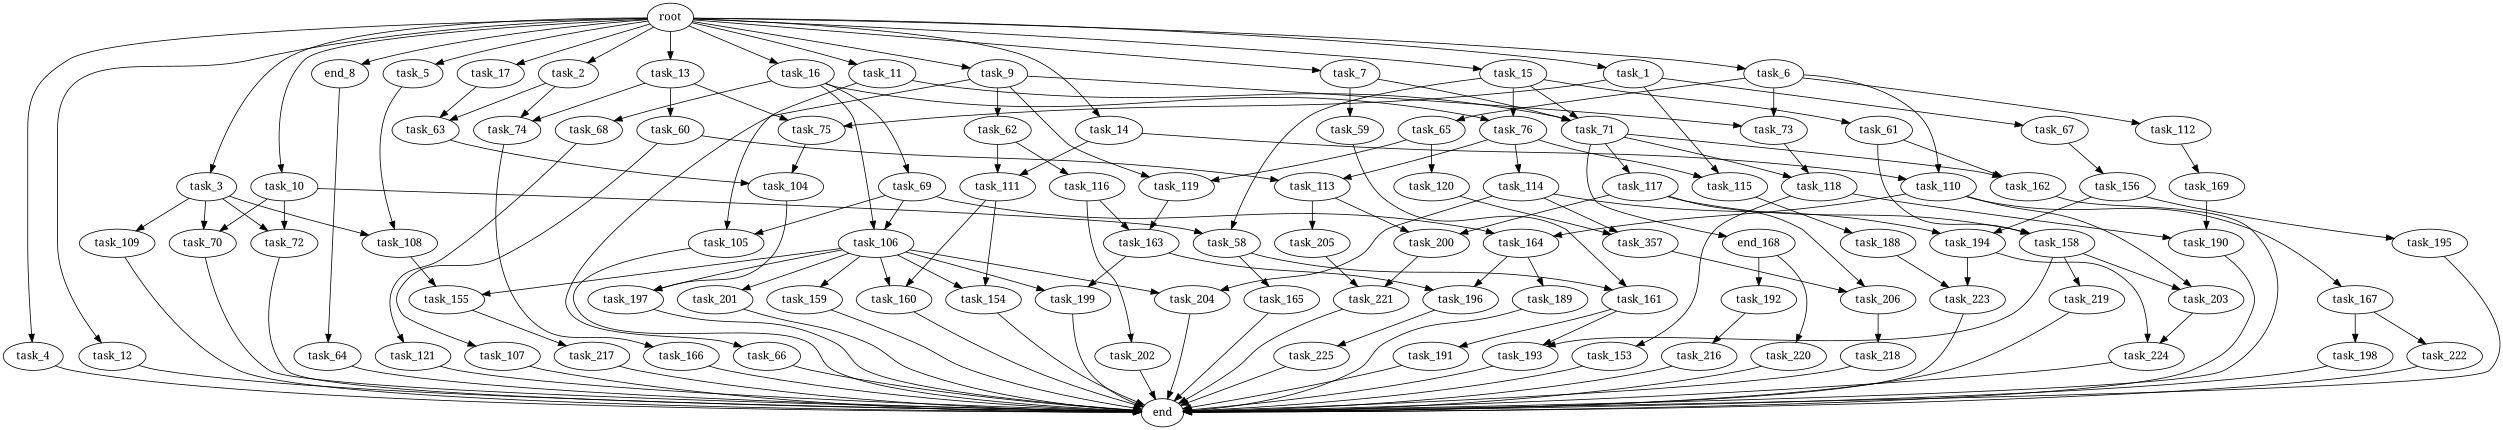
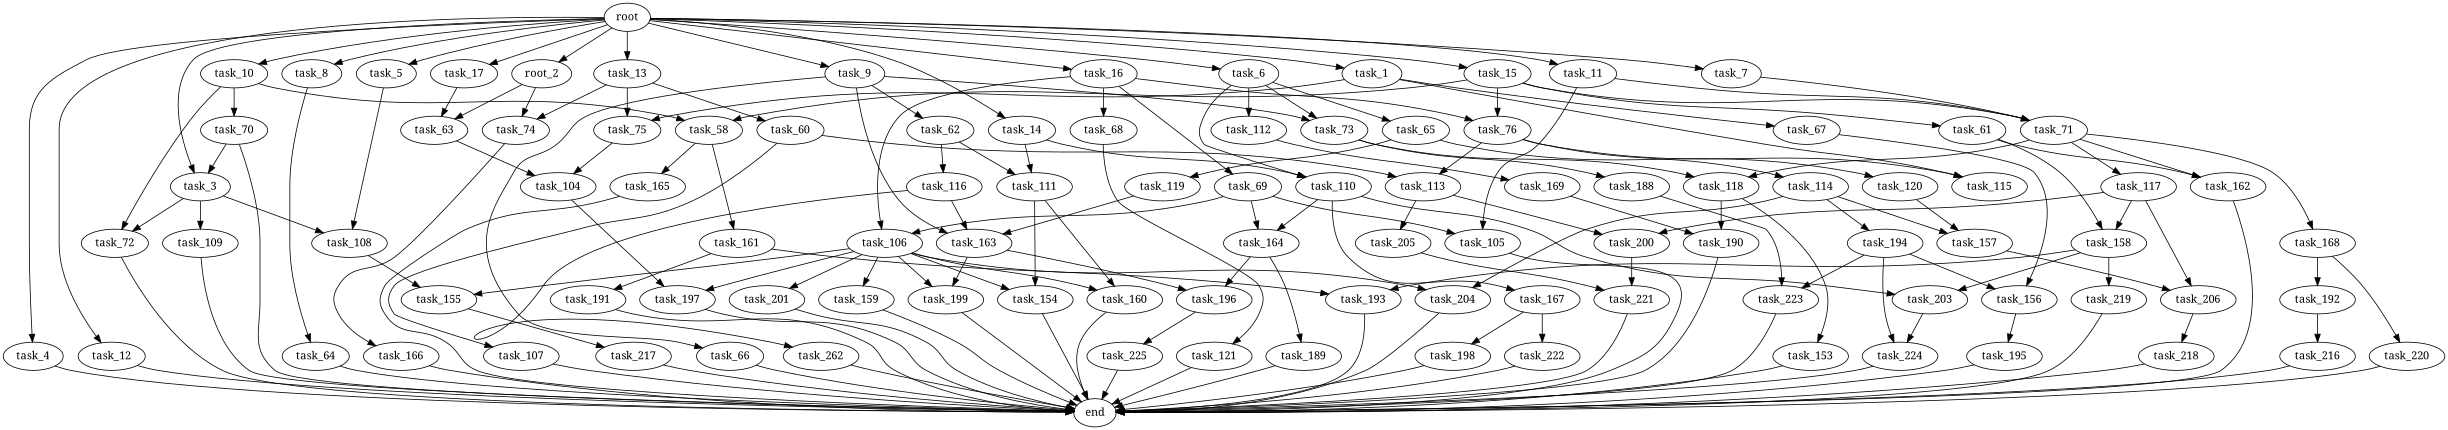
(340, 74) -> (312, 74)
(568, 74) -> (542, 74)
(1350, 130) -> none
(1067, 144) -> (884, 178)
(205, 211) -> (219, 155)
(2046, 214) -> (1949, 270)
(1818, 220) -> (1537, 164)
(1640, 243) -> (1975, 243)
(1759, 243) -> (2318, 243)
(1133, 356) -> (821, 356)
